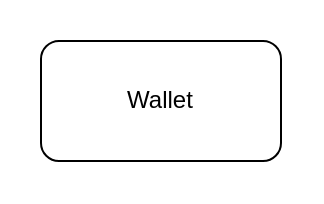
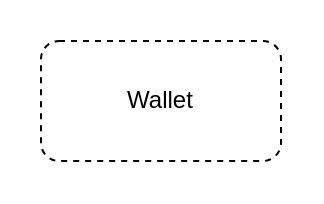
(161, 101) -> (161, 101)
